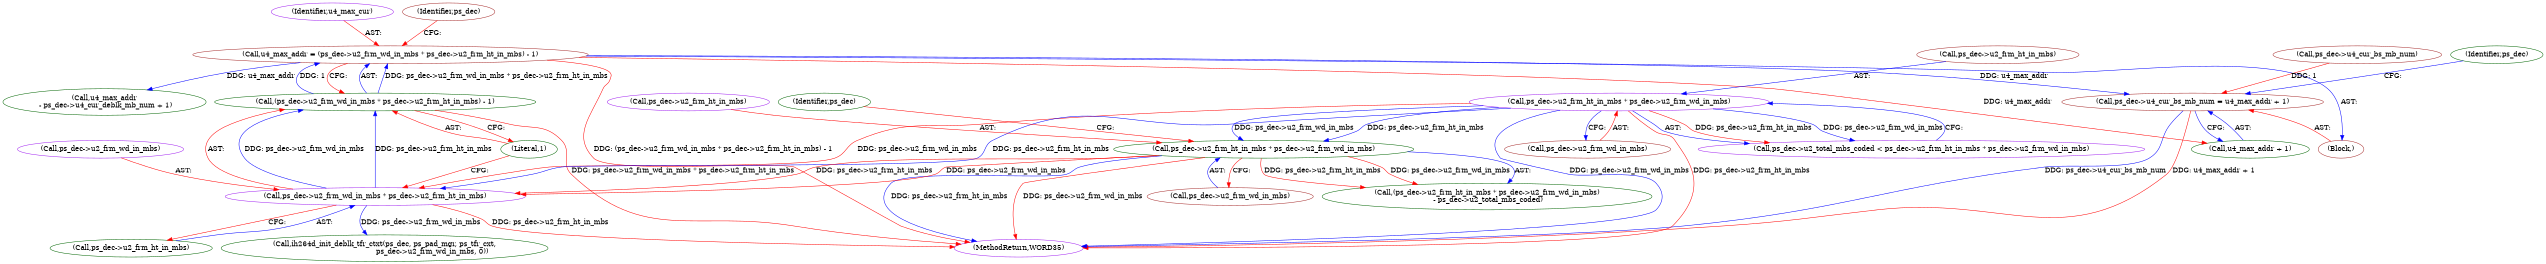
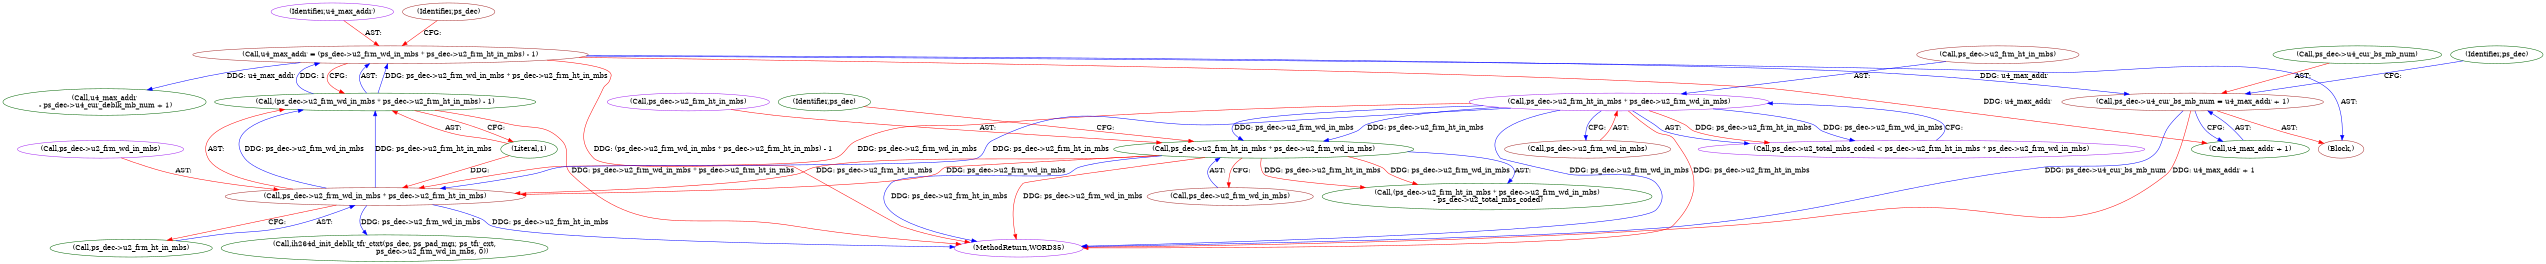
(332, 12) -> (332, 12)
(2357, 55) -> (2357, 55)
(2304, 76) -> (2304, 76)
(2294, 122) -> (2268, 127)
(481, 171) -> (481, 171)
(375, 197) -> (375, 197)
(689, 241) -> (689, 241)
